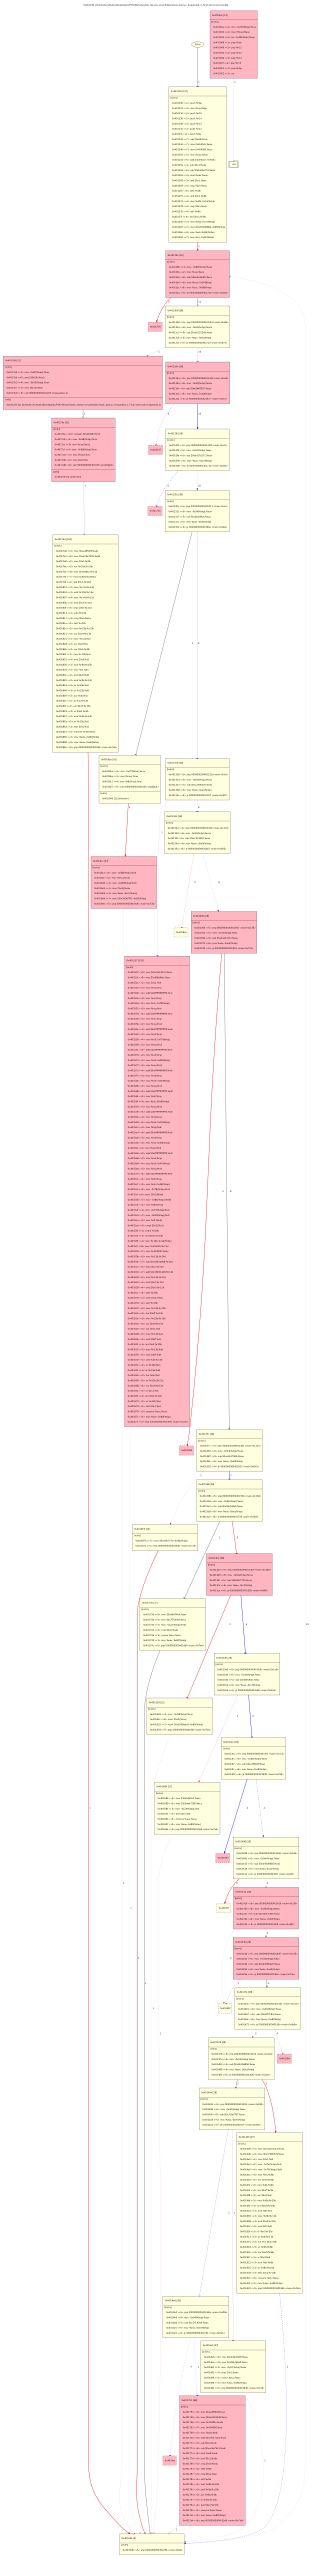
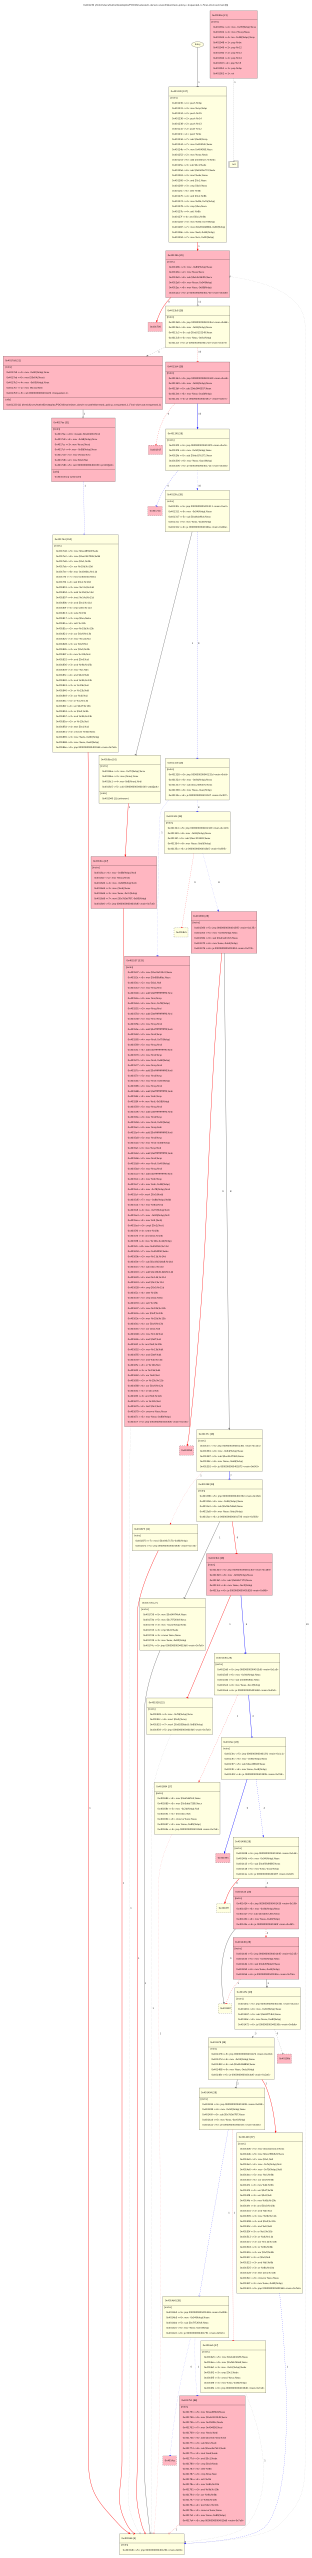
(122, 1723) -> (122, 1723)
(222, 1964) -> (222, 1964)
